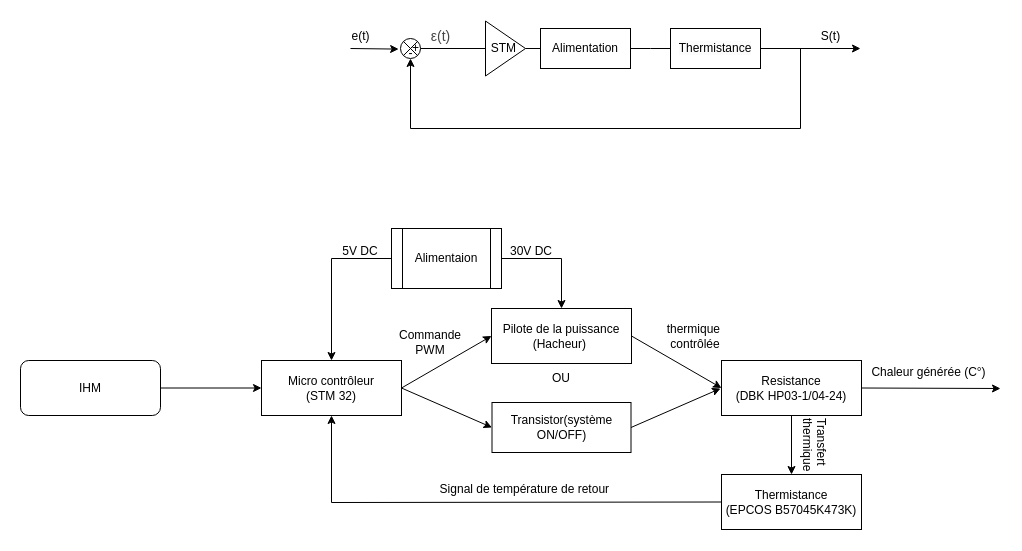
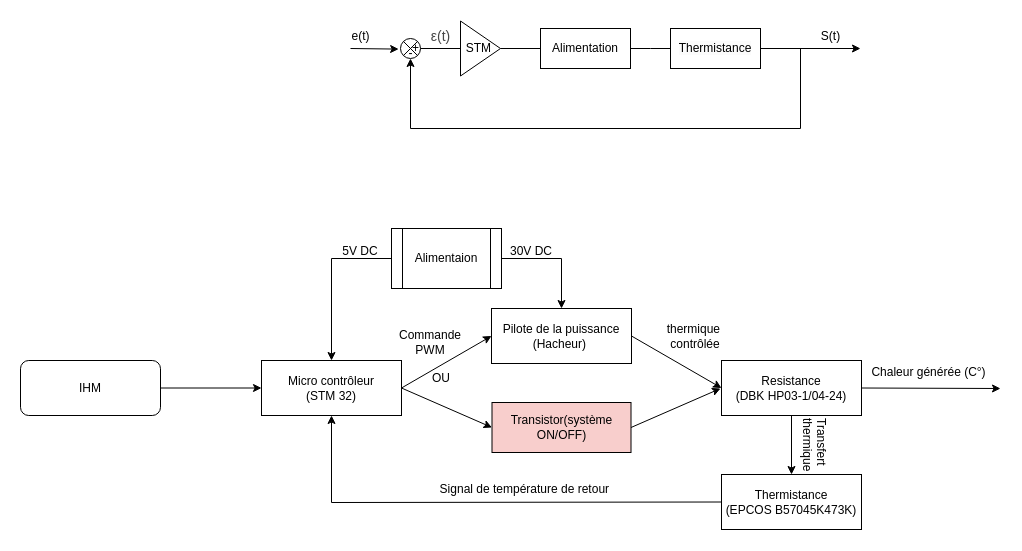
(506, 49) -> (481, 49)
(562, 379) -> (442, 379)
(562, 428) -> (562, 428)
